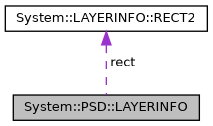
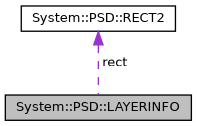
(106, 19) -> (98, 19)
